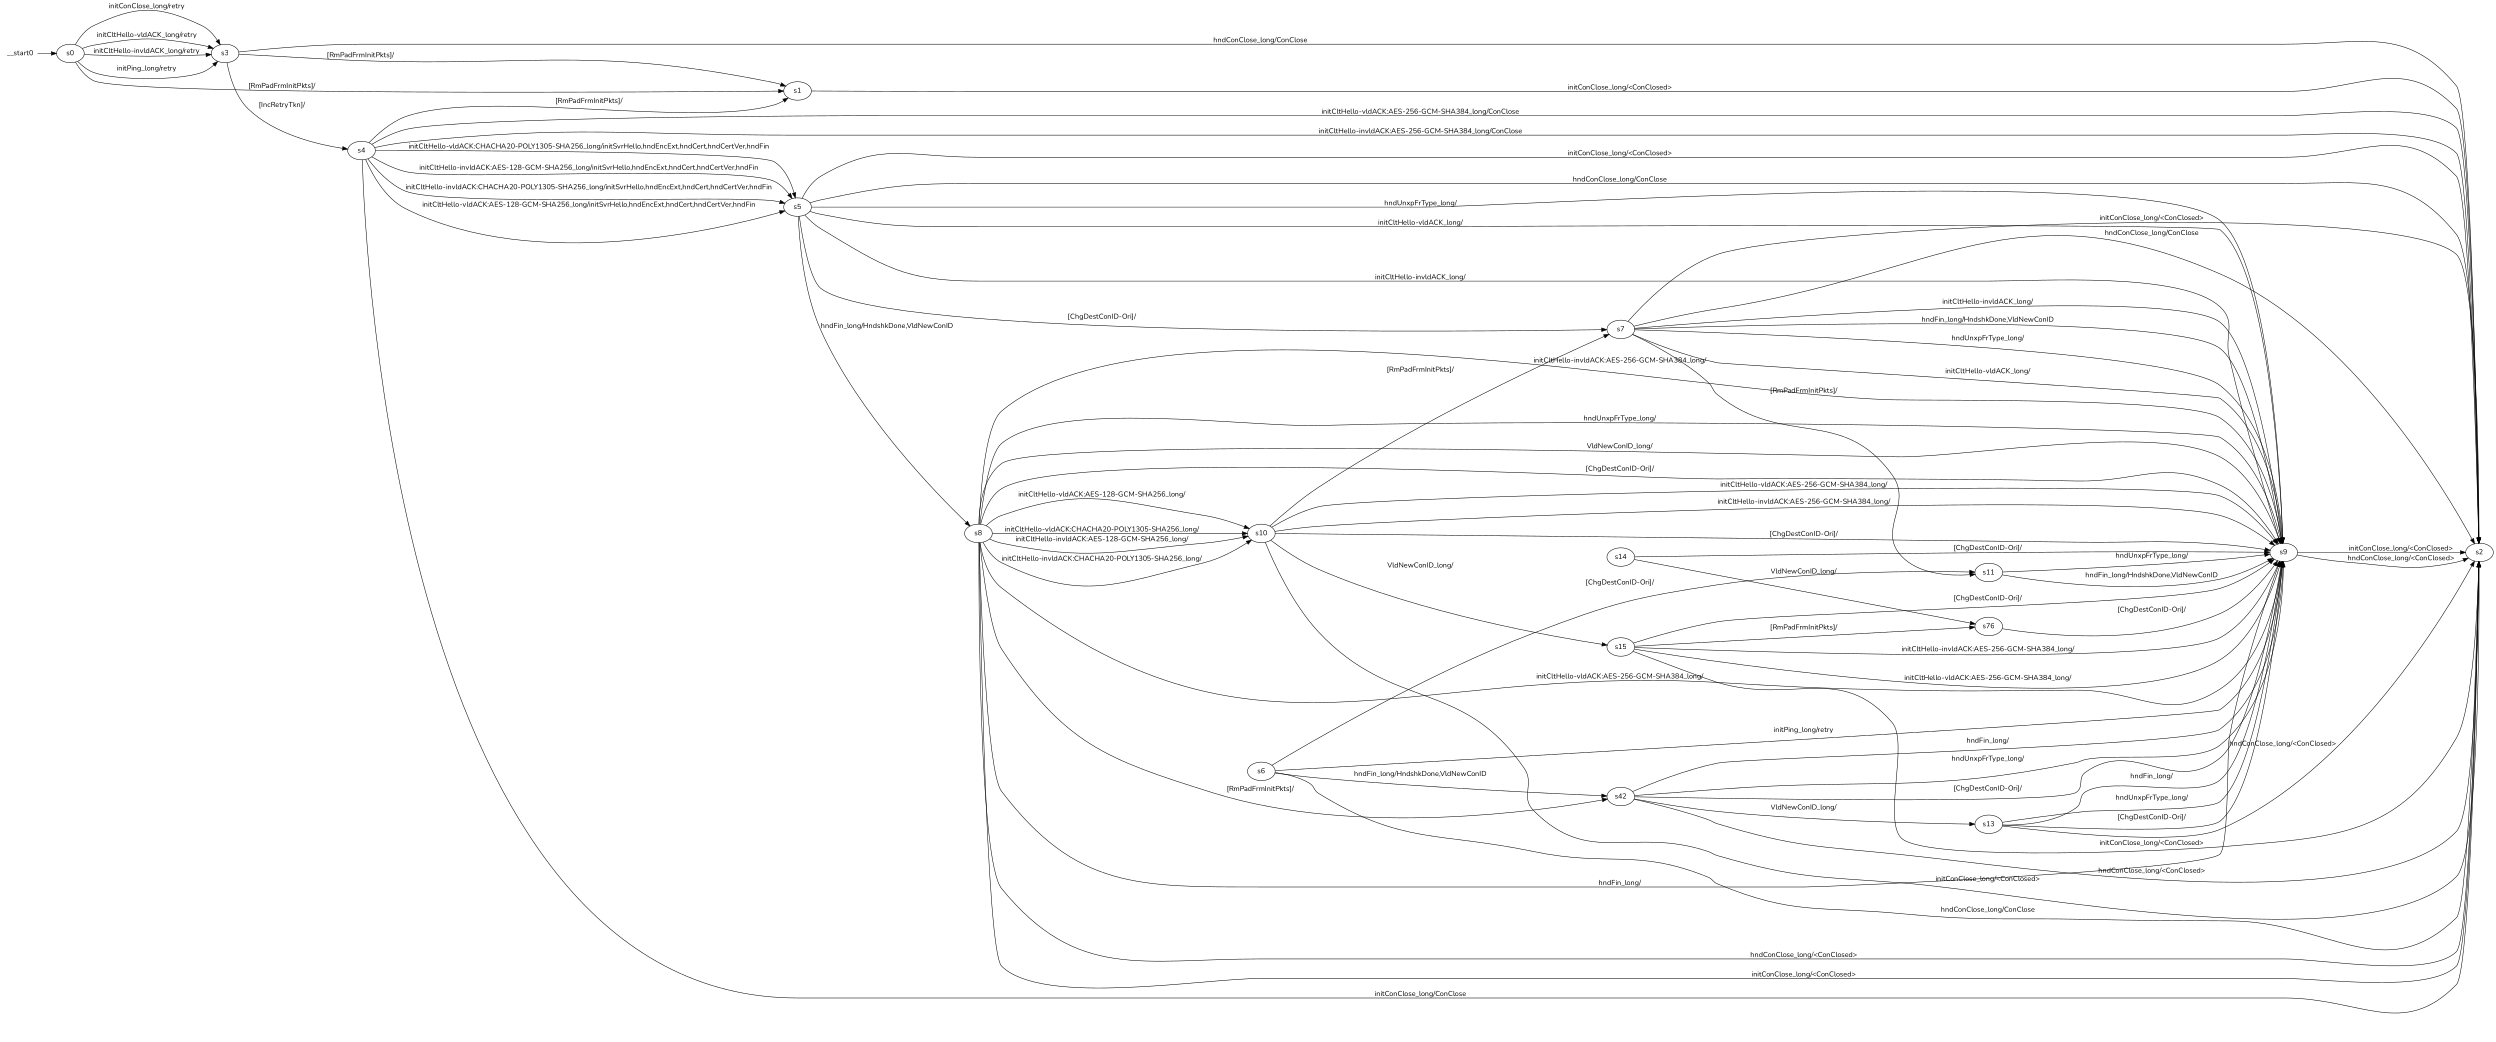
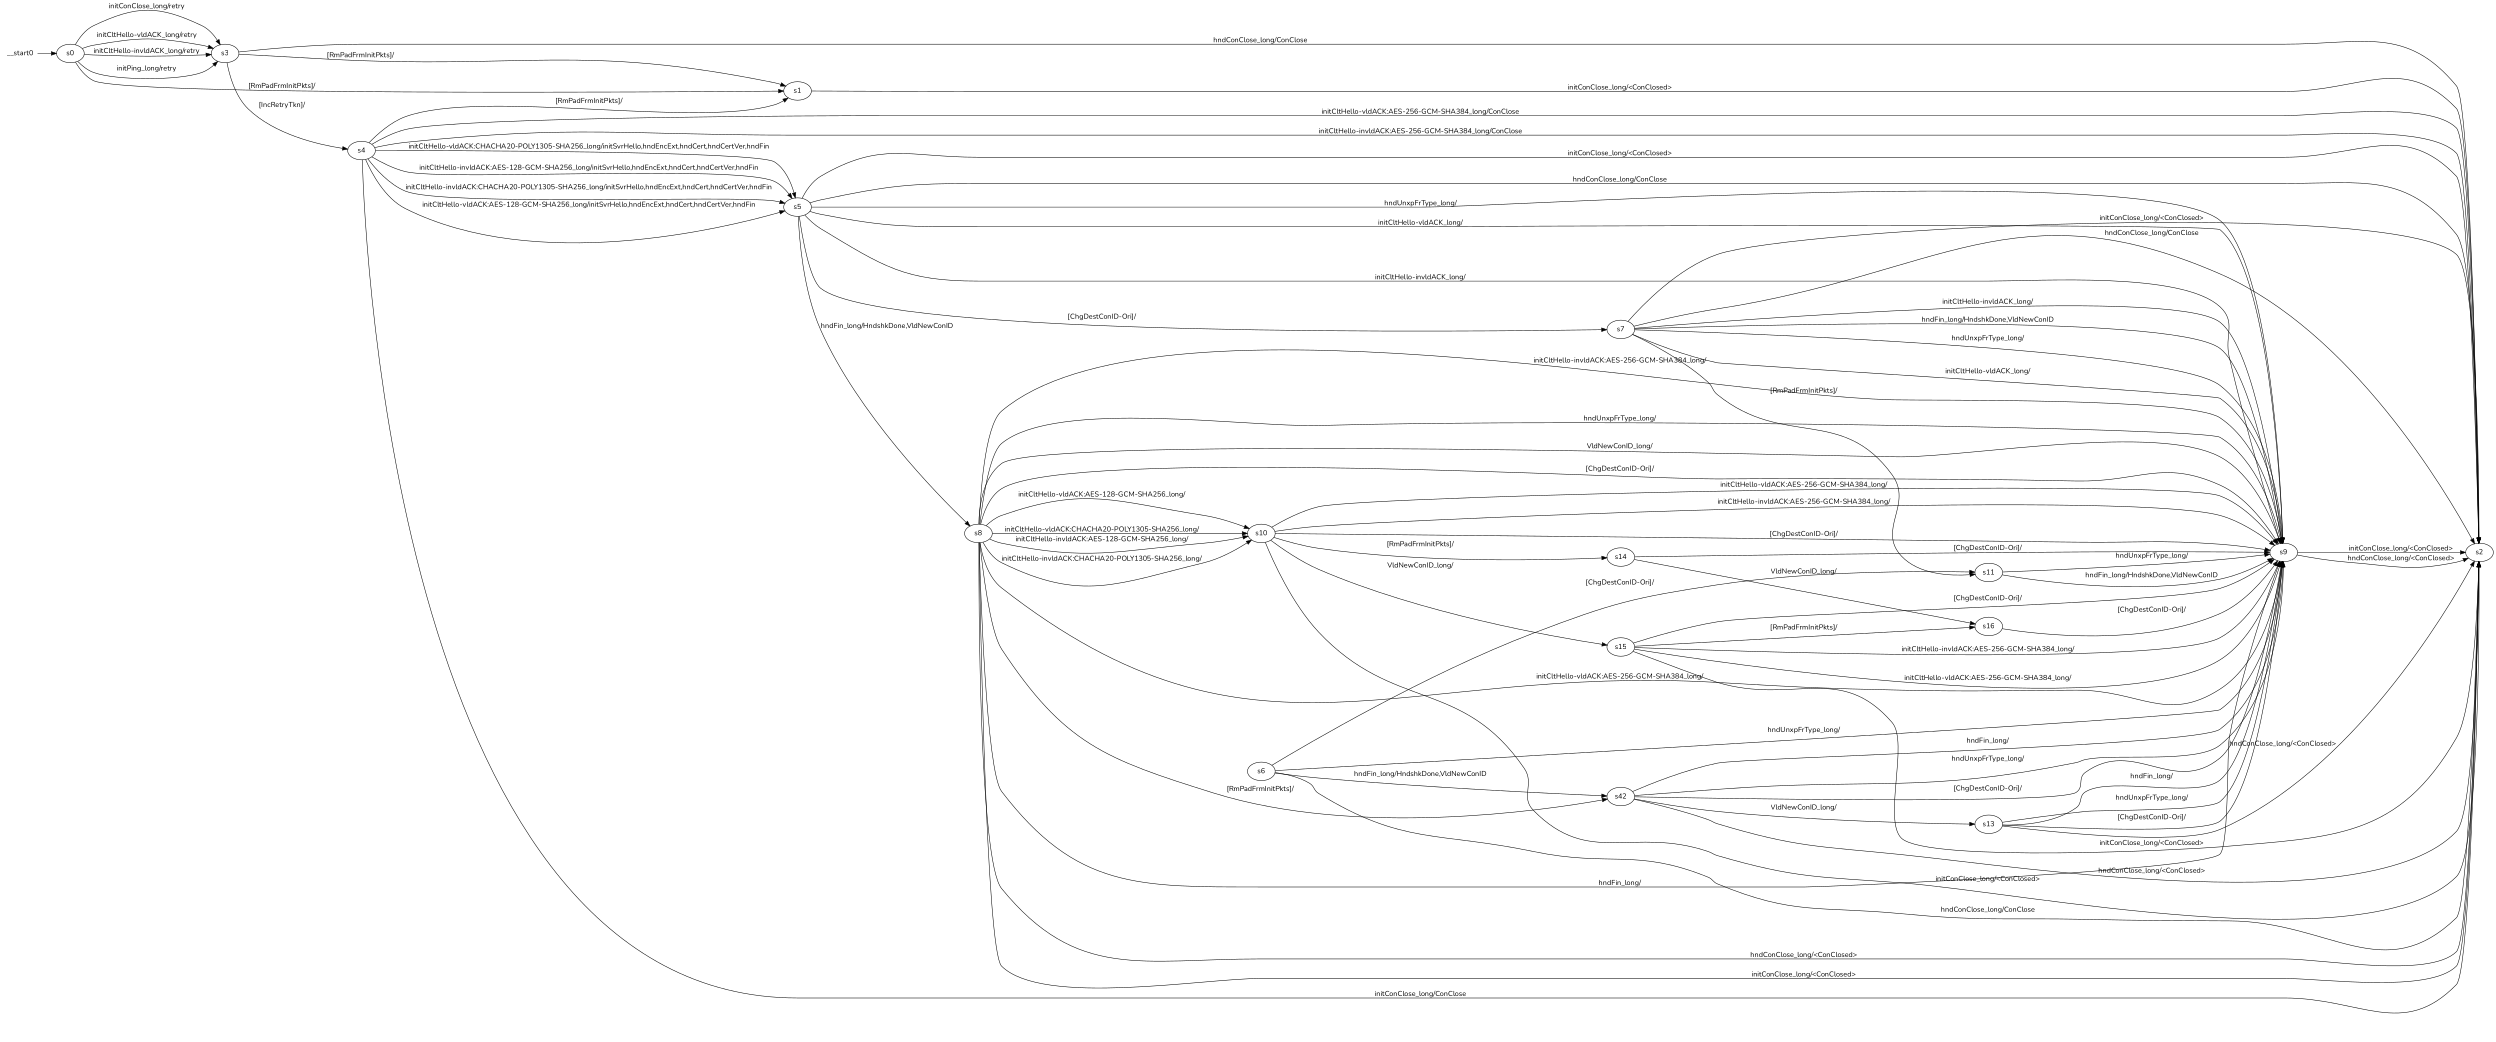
(1440, 416) -> (1437, 558)
(1989, 626) -> (1989, 626)
(1805, 730) -> (1805, 730)
